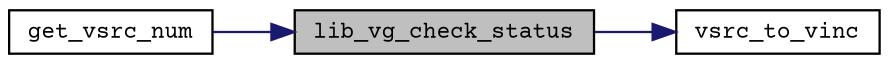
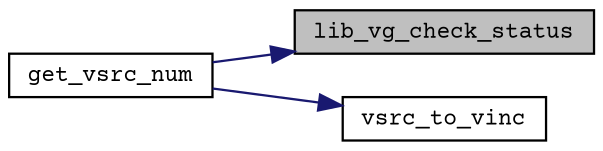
(624, 32) -> (265, 95)
